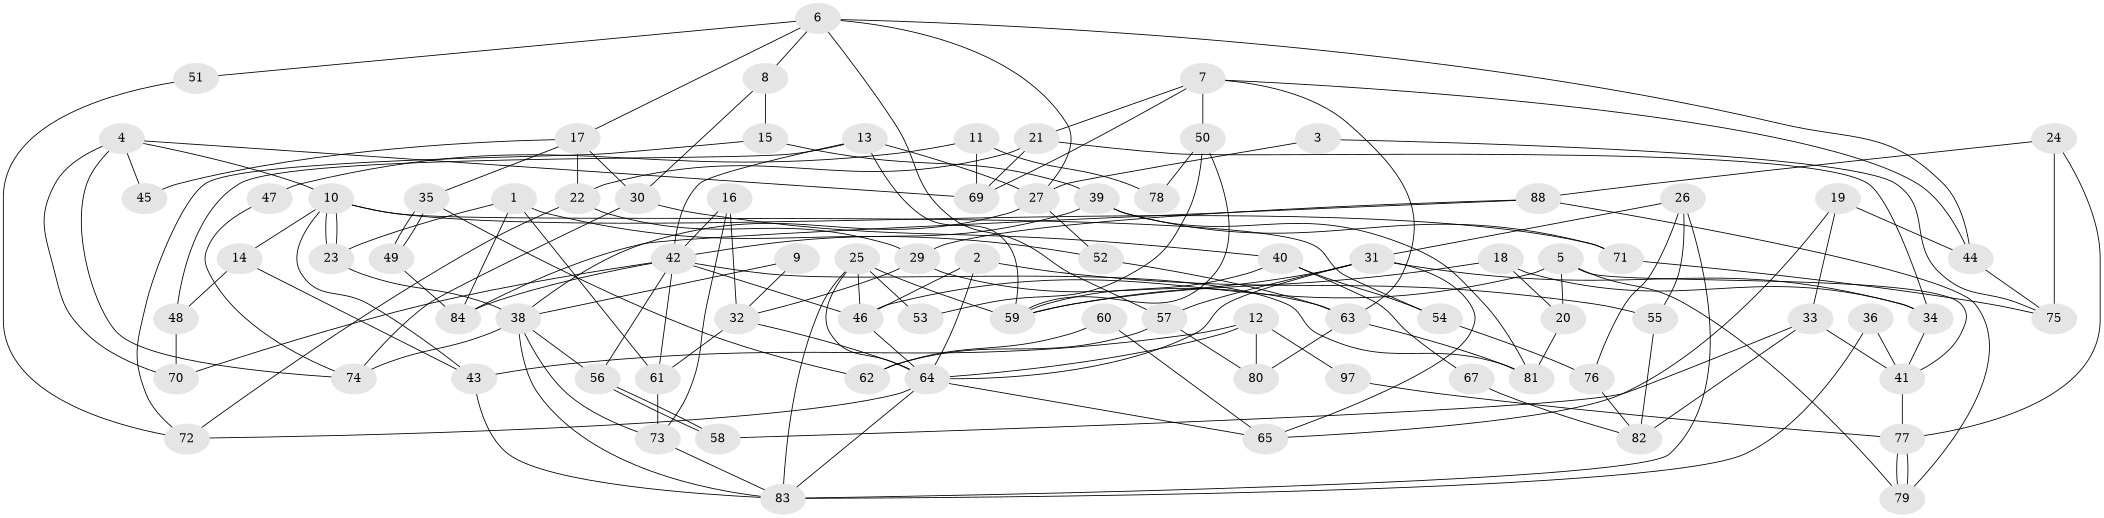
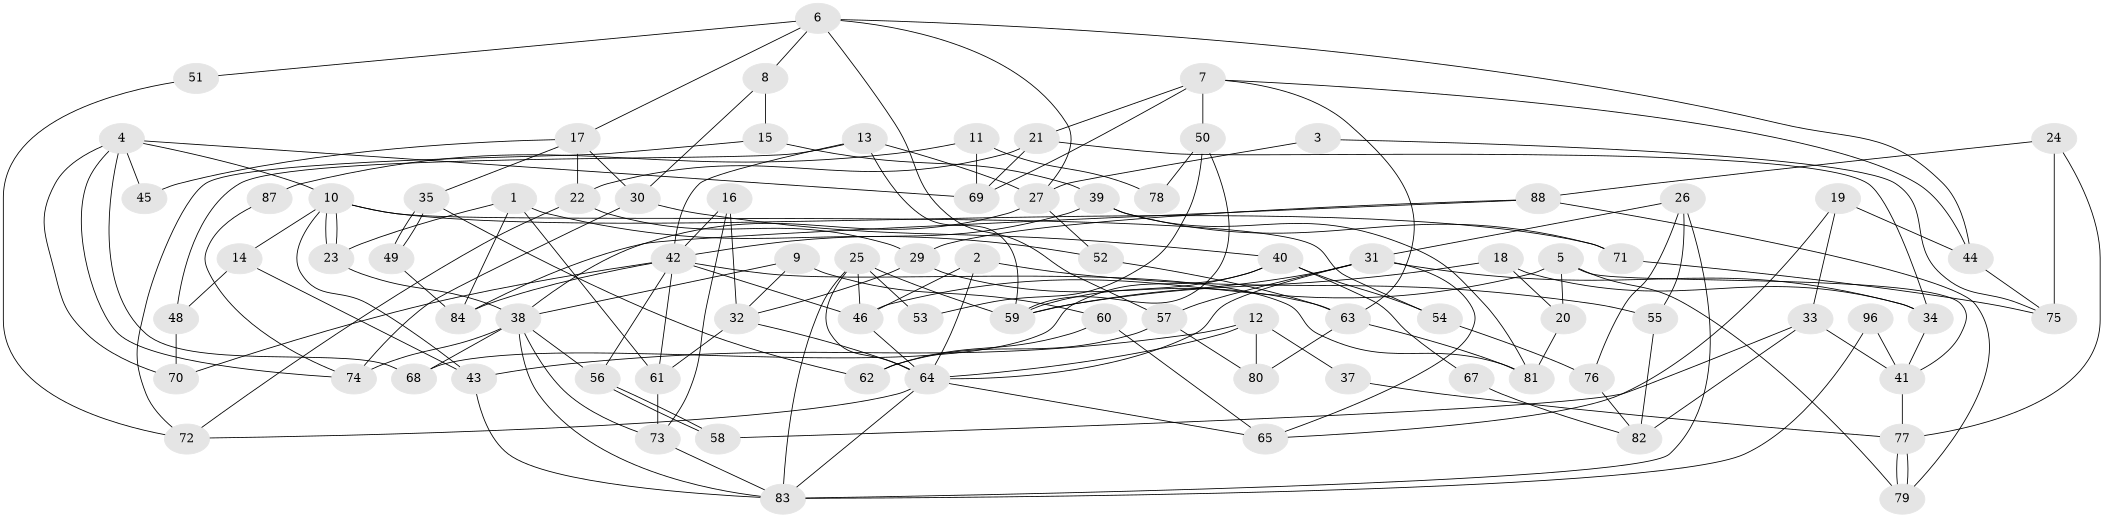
(270, 199) -> (270, 199)
none -> (976, 295)
(1871, 319) -> (1871, 319)
none -> (414, 379)
(1348, 379) -> (1348, 379)
